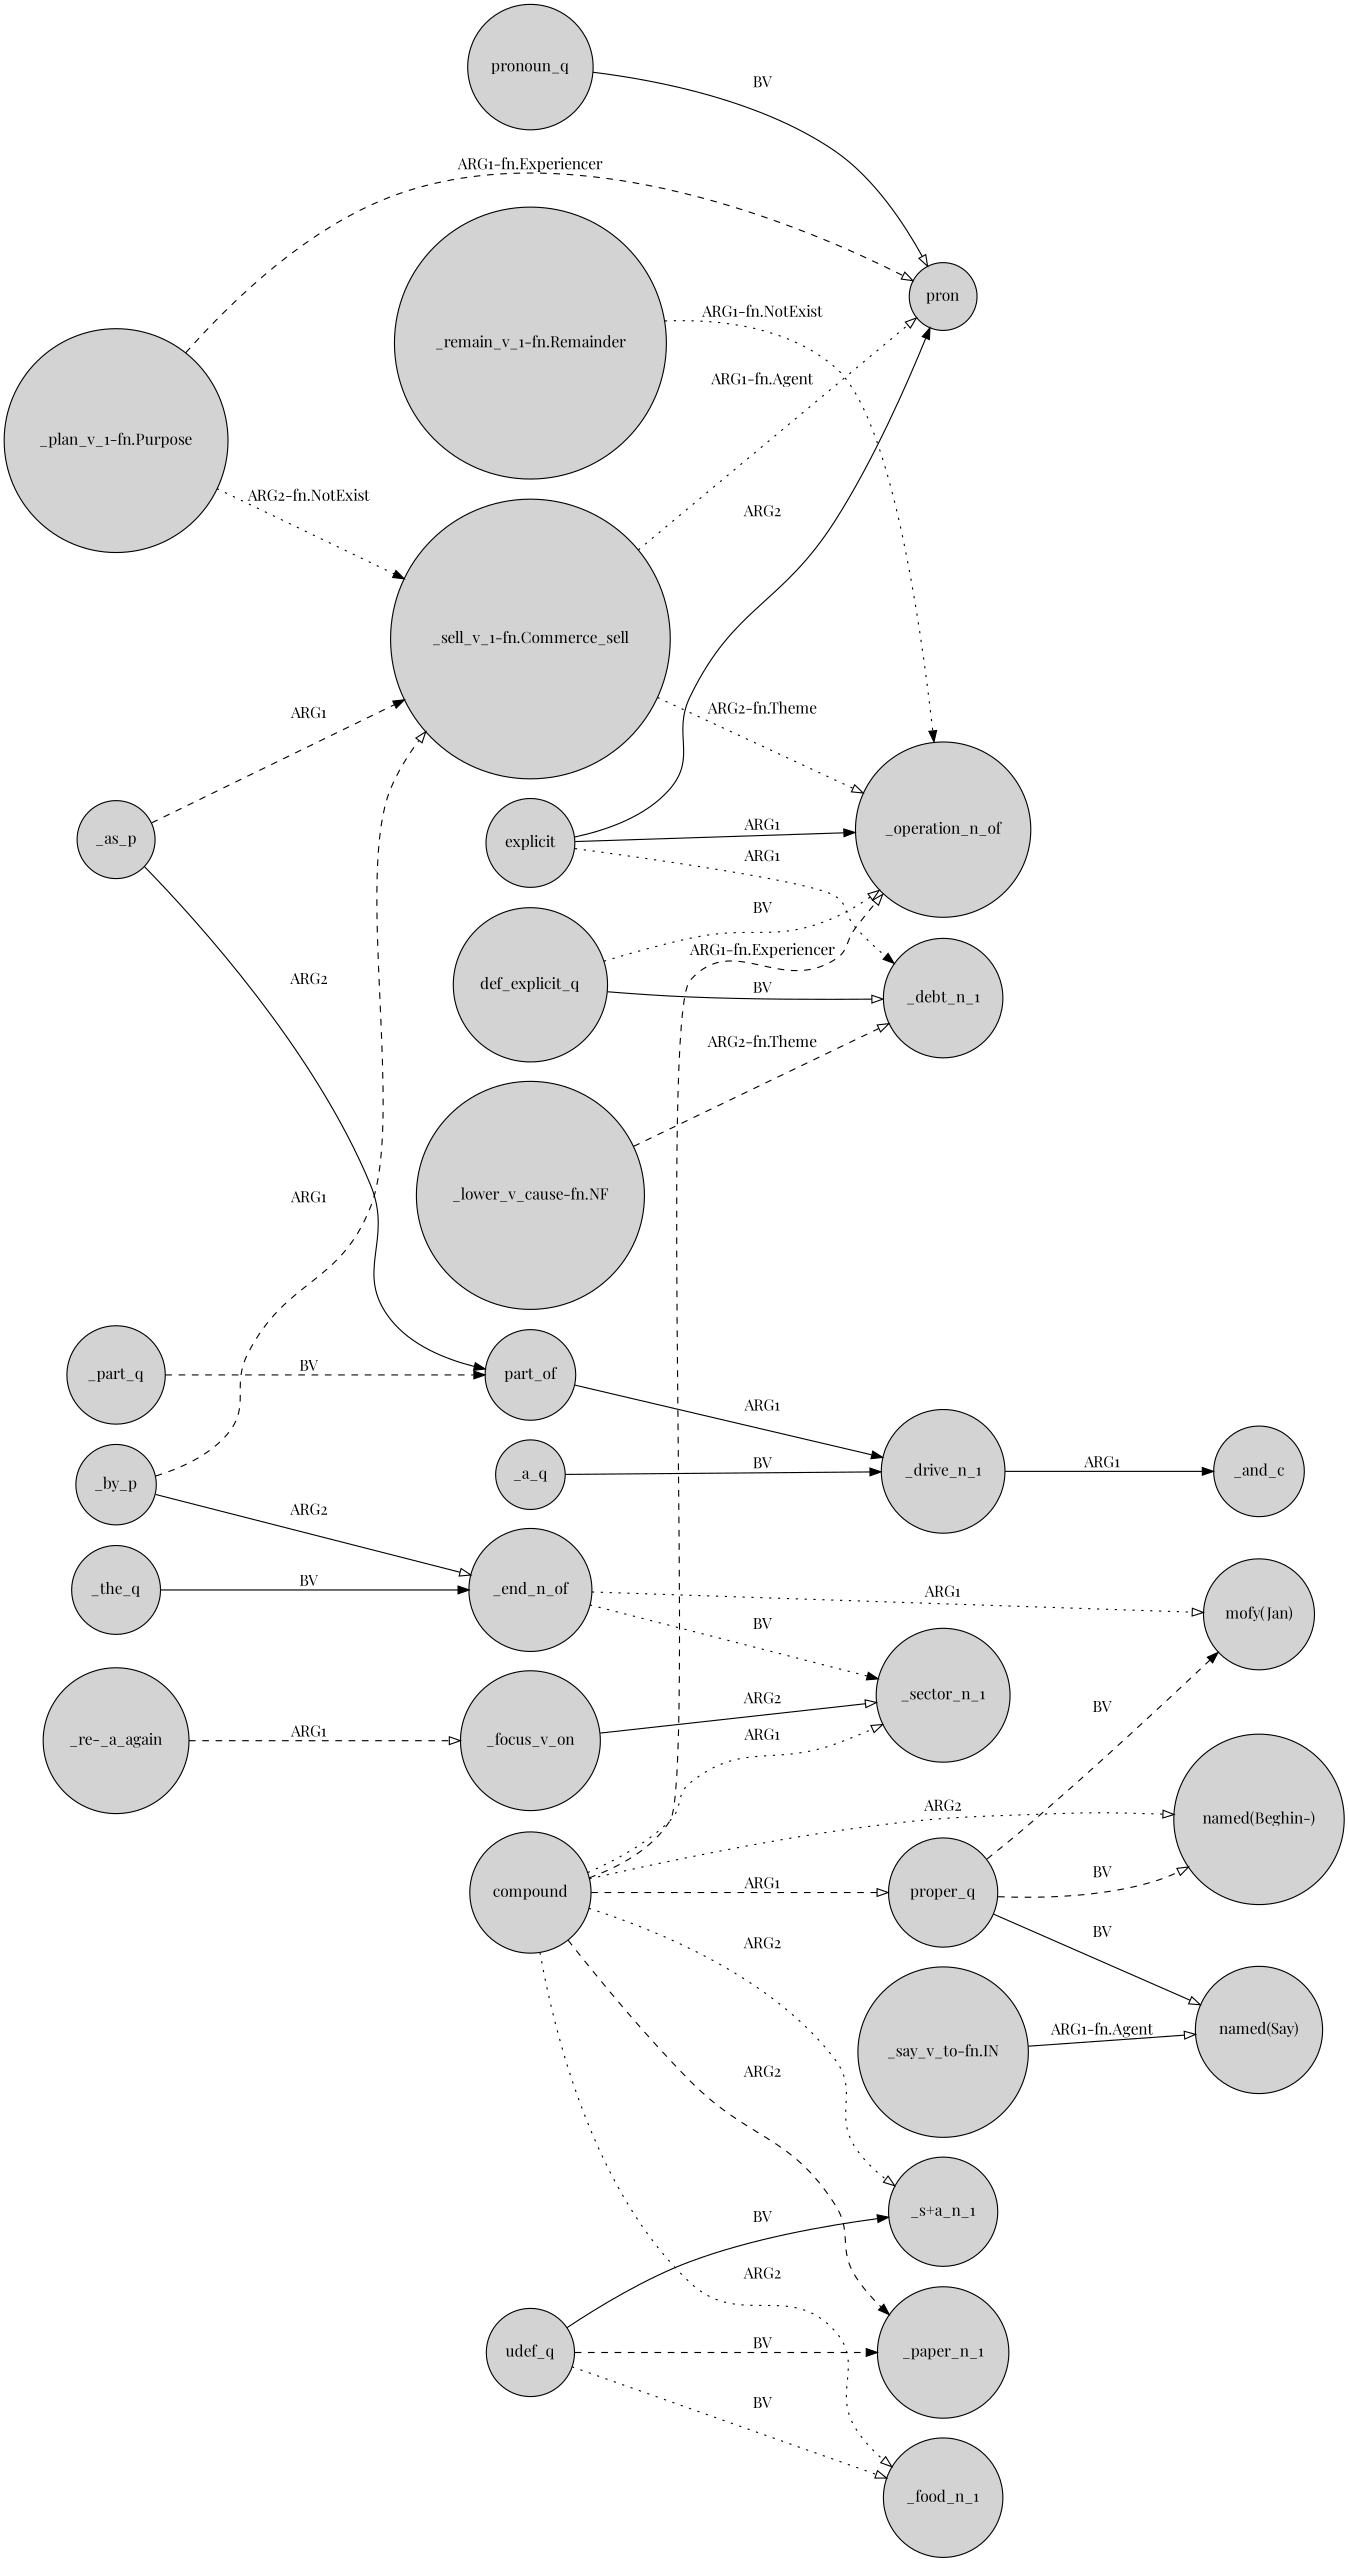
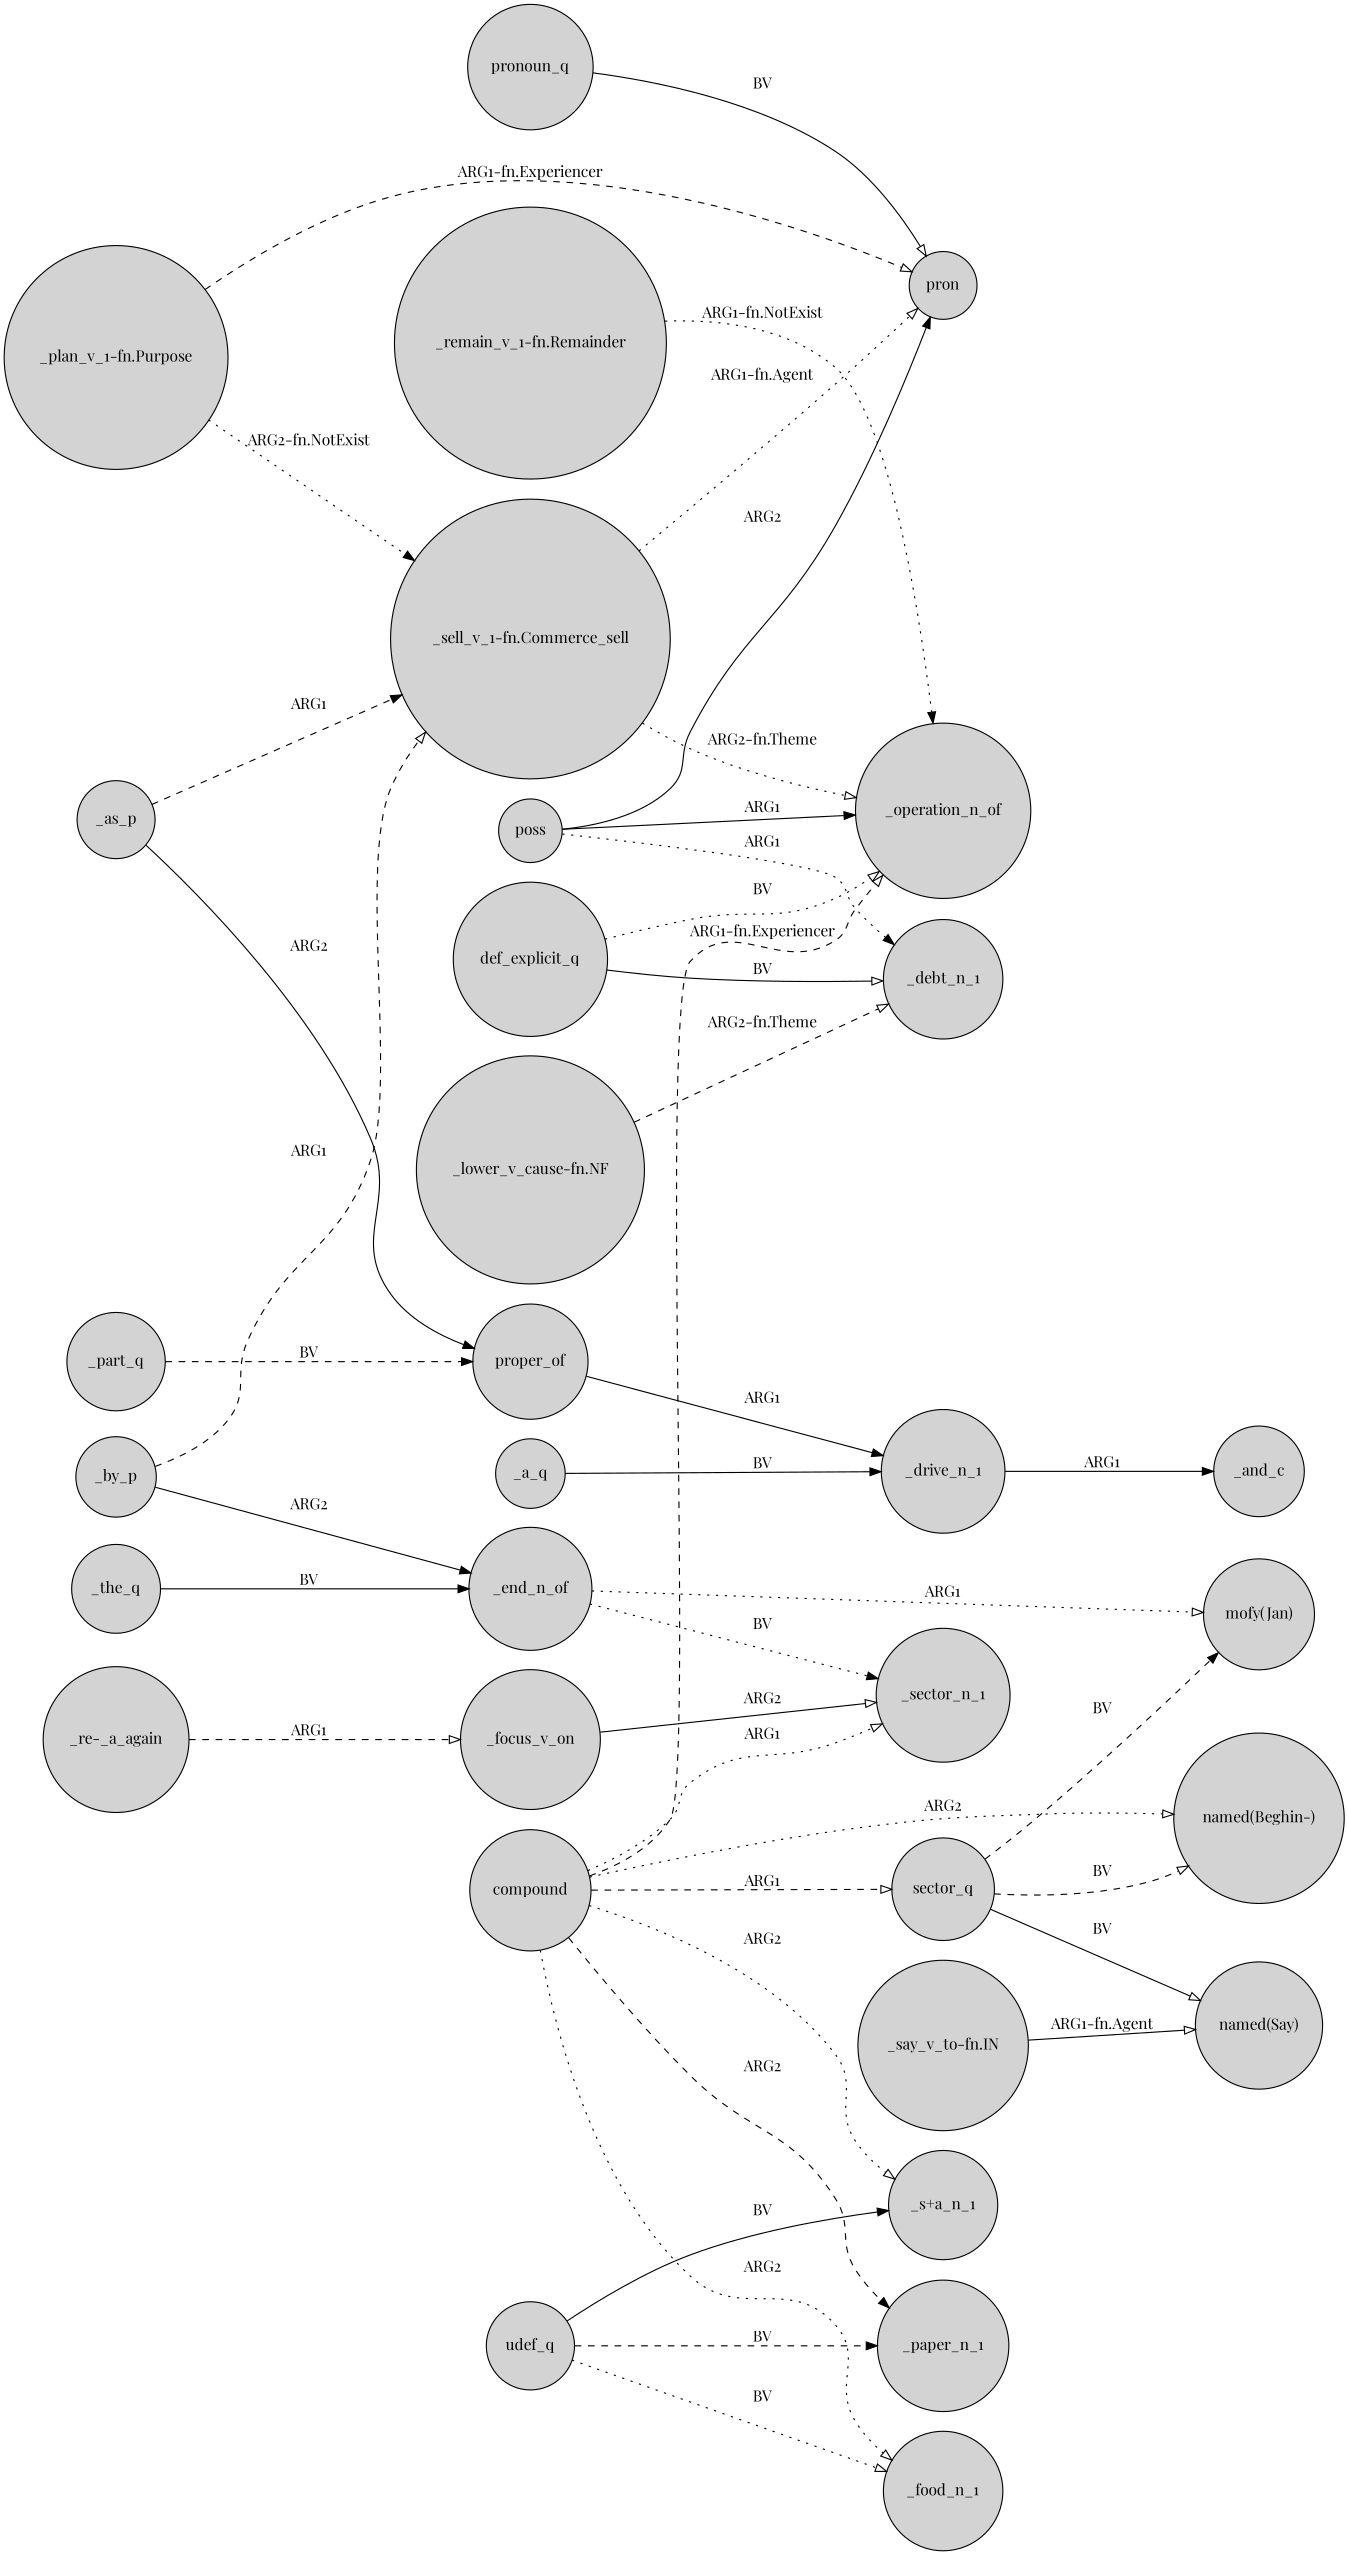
(530, 843) -> (530, 831)
(530, 1375) -> (530, 1362)
(308, 1533) -> (308, 1529)
(943, 1893) -> (943, 1889)
